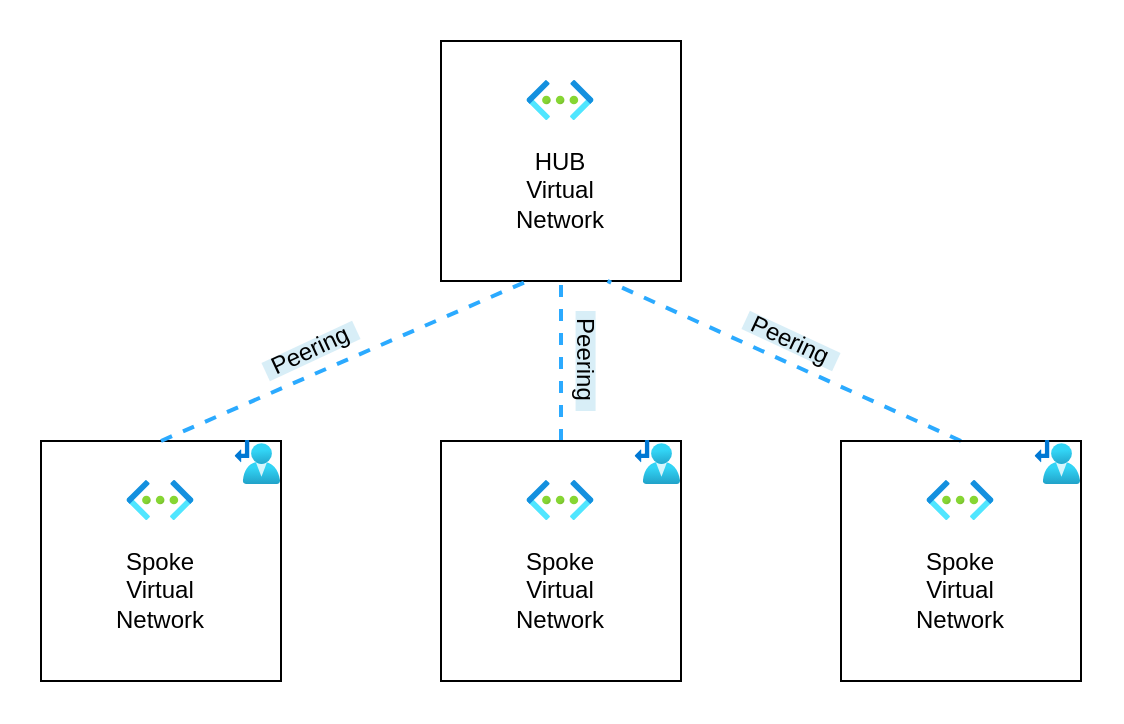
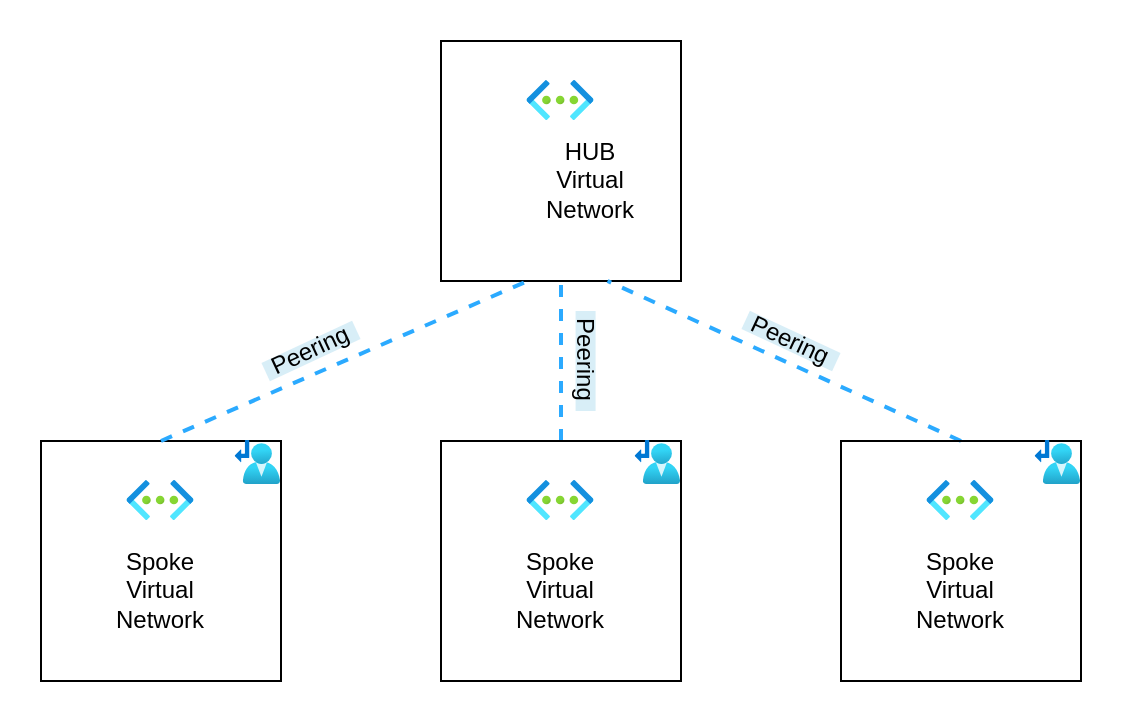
(561, 191) -> (591, 181)
